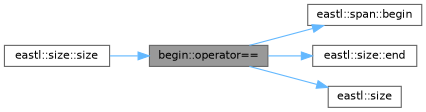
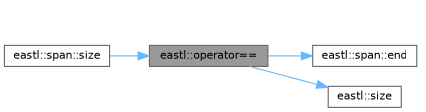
(365, 15) -> none
(57, 56) -> (57, 56)
(209, 56) -> (209, 56)
(365, 56) -> (365, 56)
